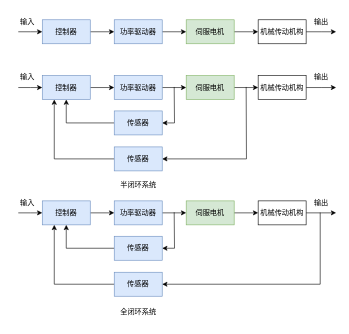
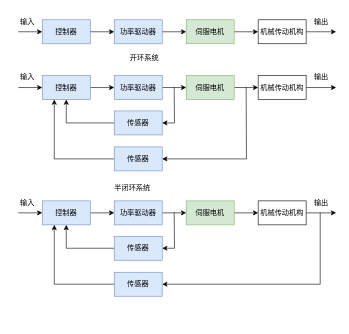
none -> (144, 57)
(138, 185) -> (132, 188)
(138, 312) -> none
